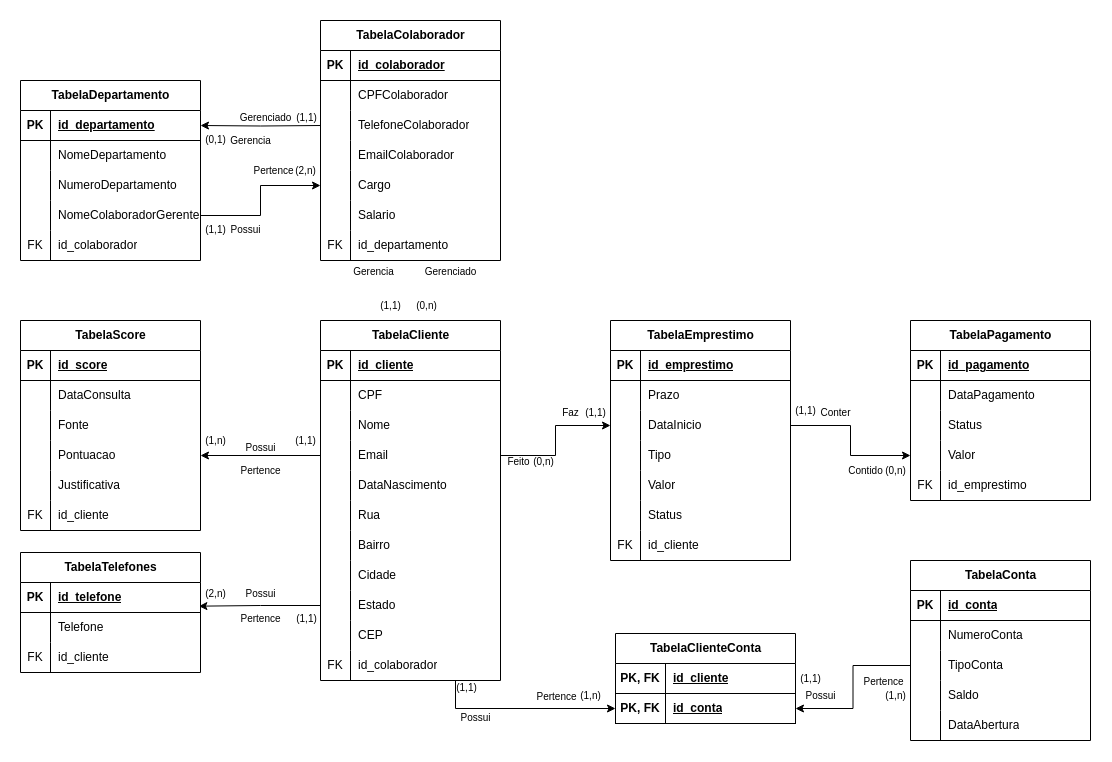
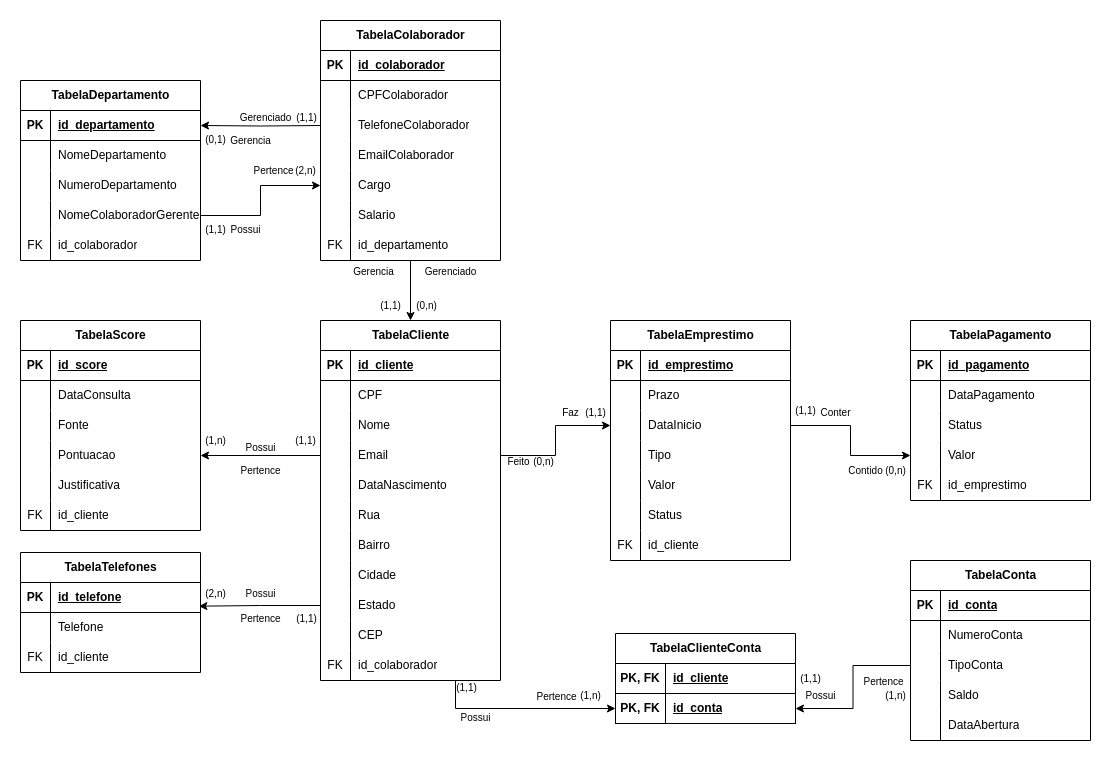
none -> (411, 288)
